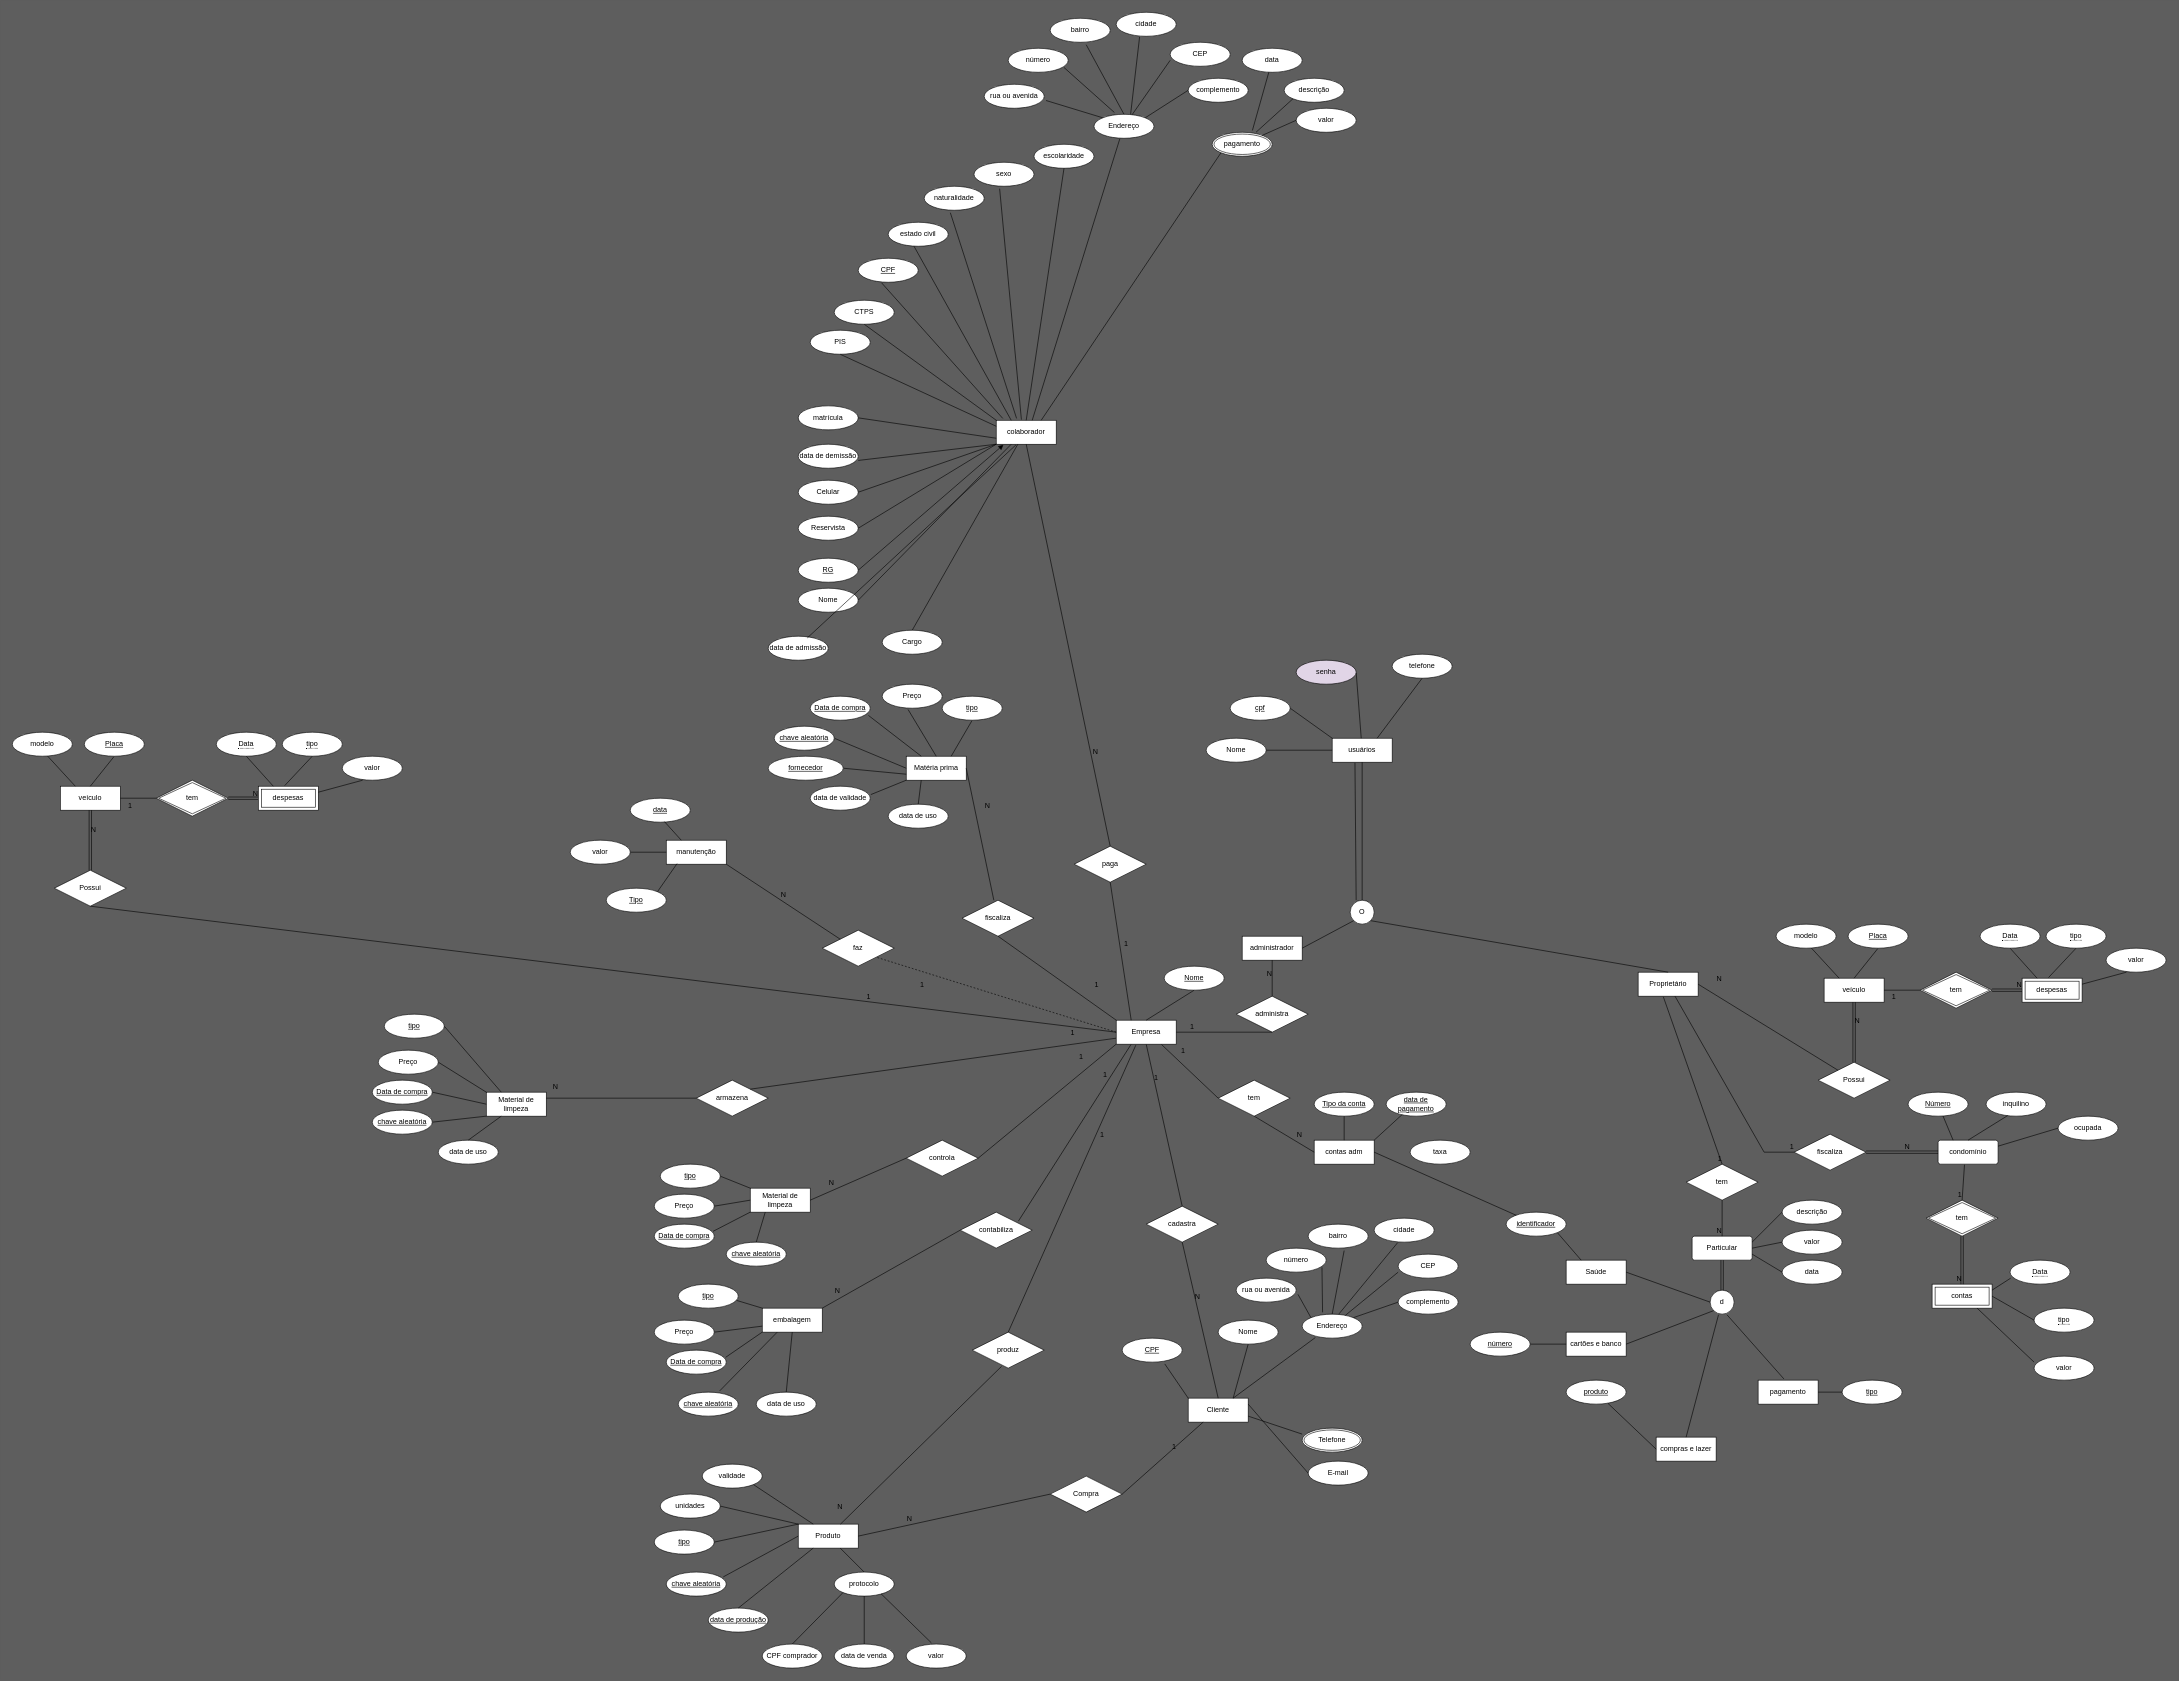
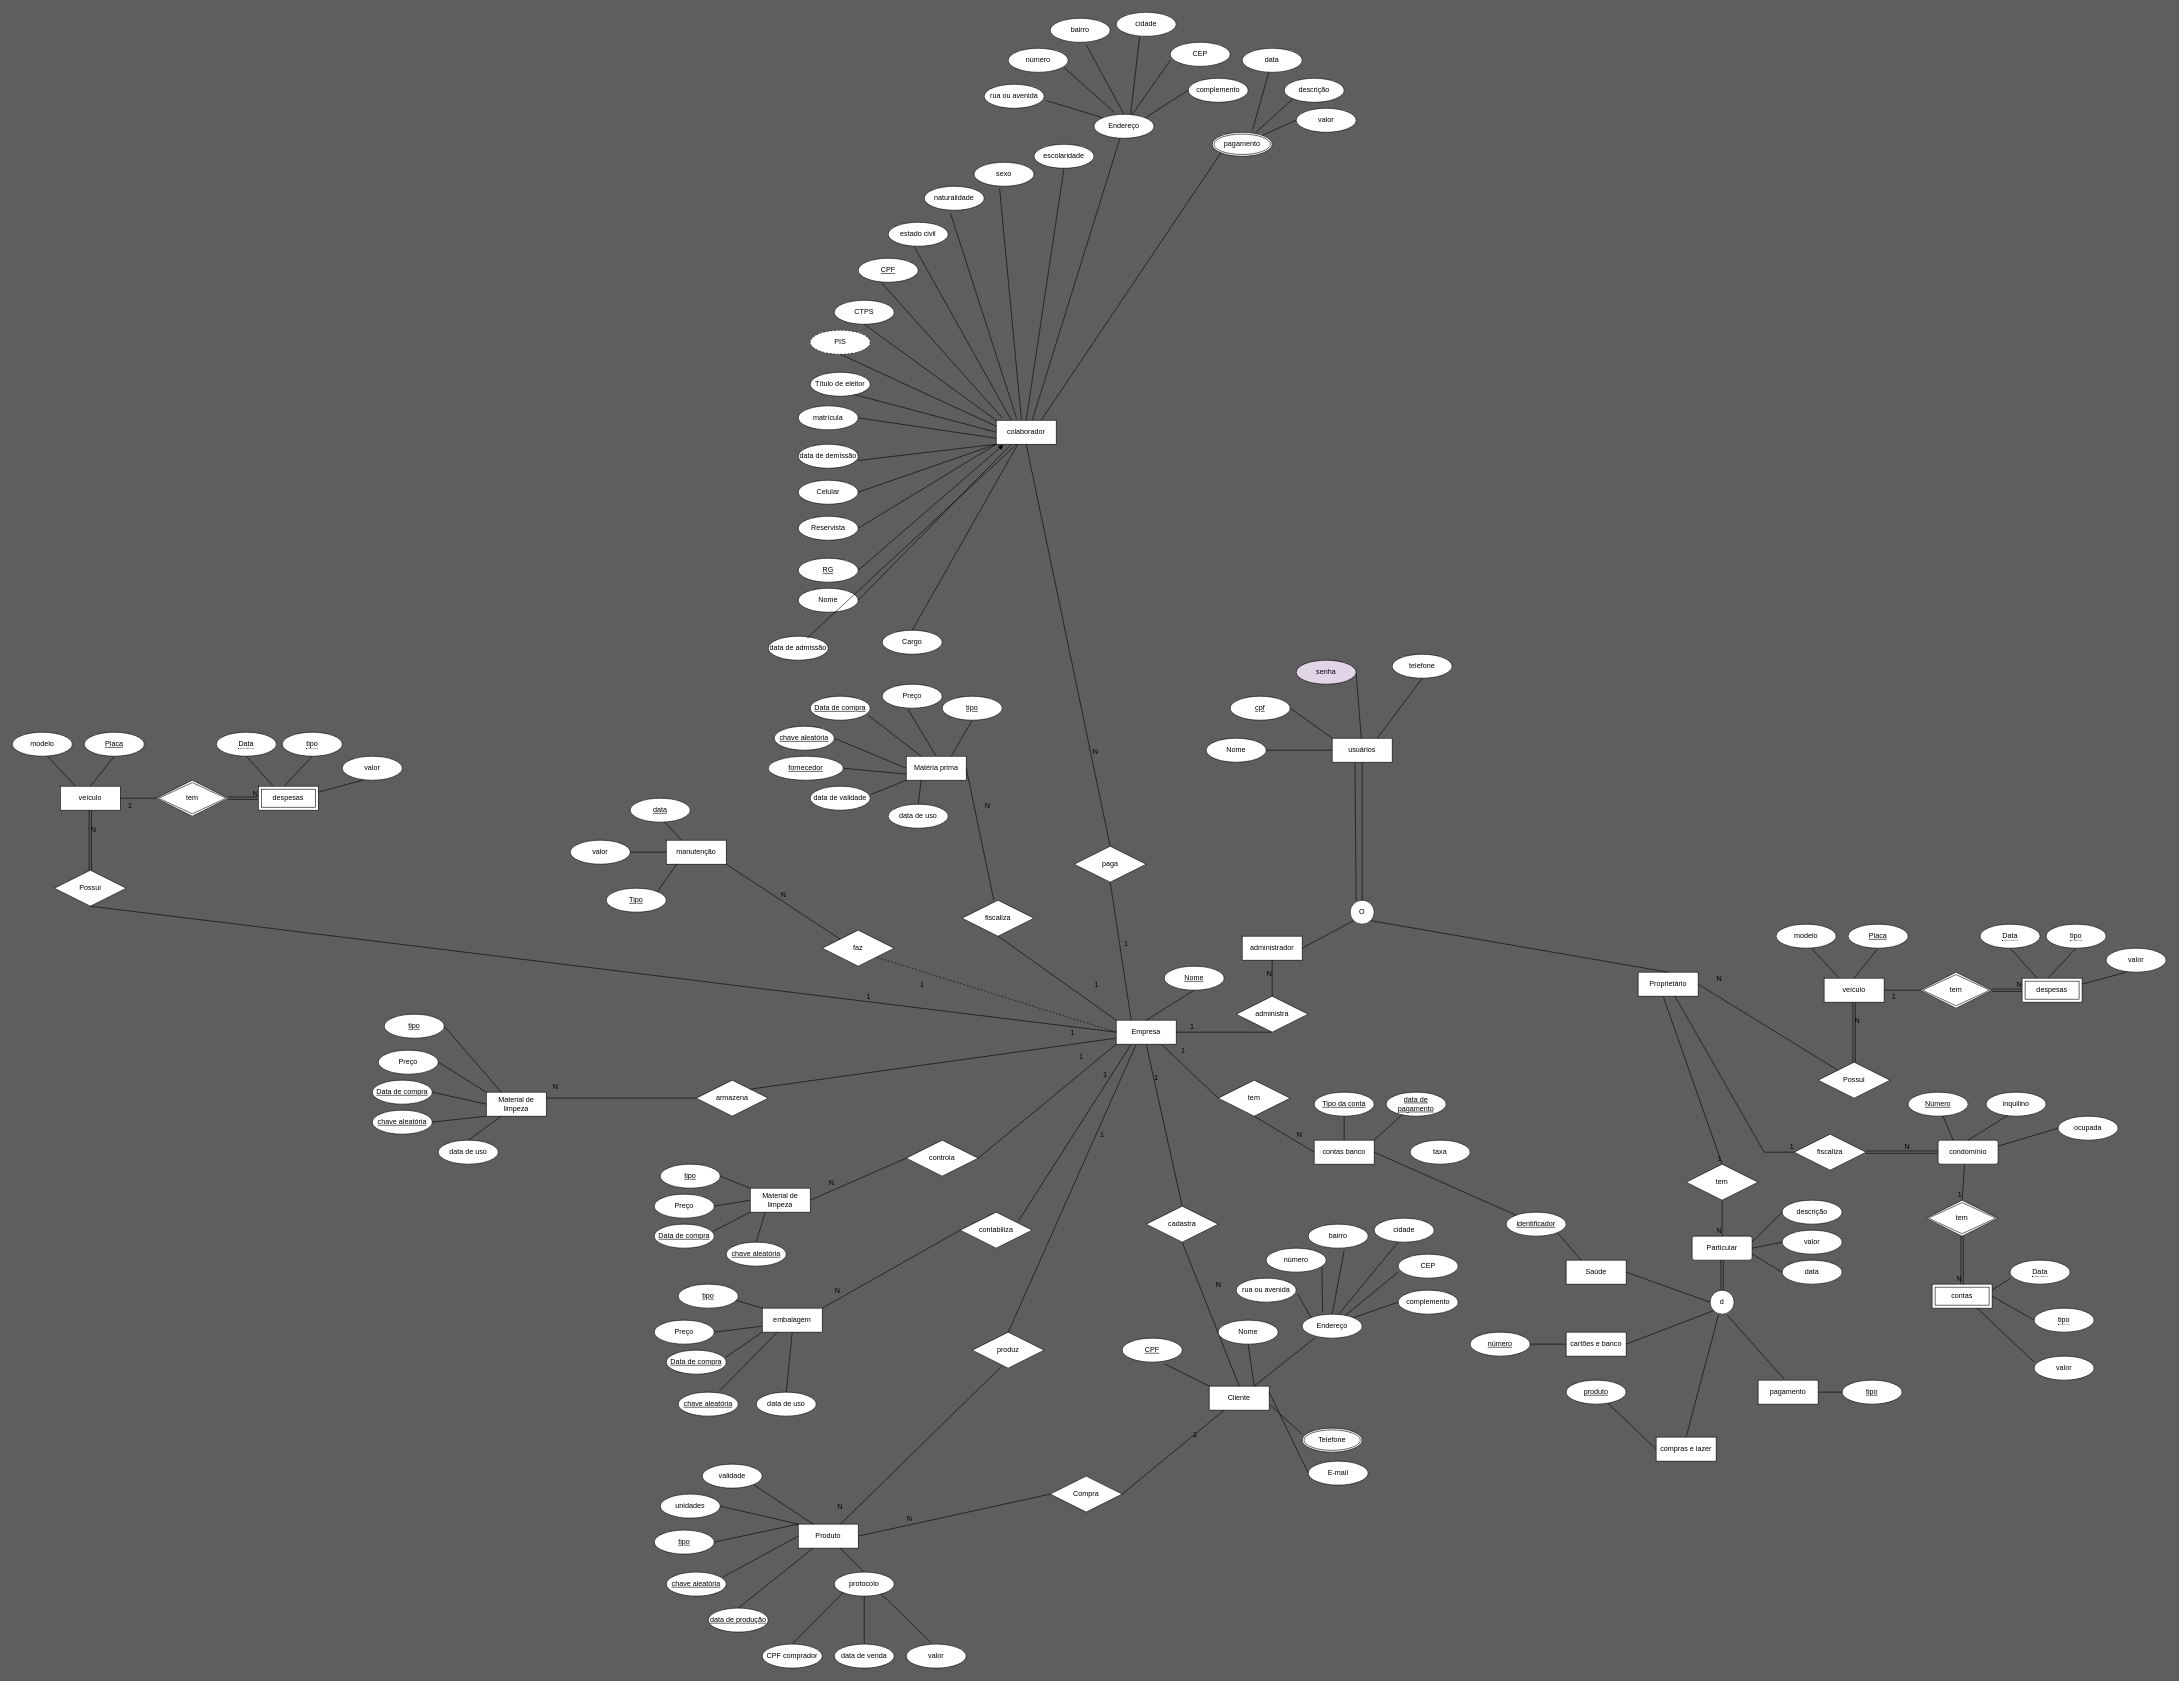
(840, 342) -> (840, 342)
none -> (840, 384)
none -> (855, 395)
(1344, 1152) -> (1344, 1152)
(1218, 1410) -> (1239, 1398)
